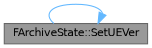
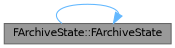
(76, 34) -> (88, 34)
